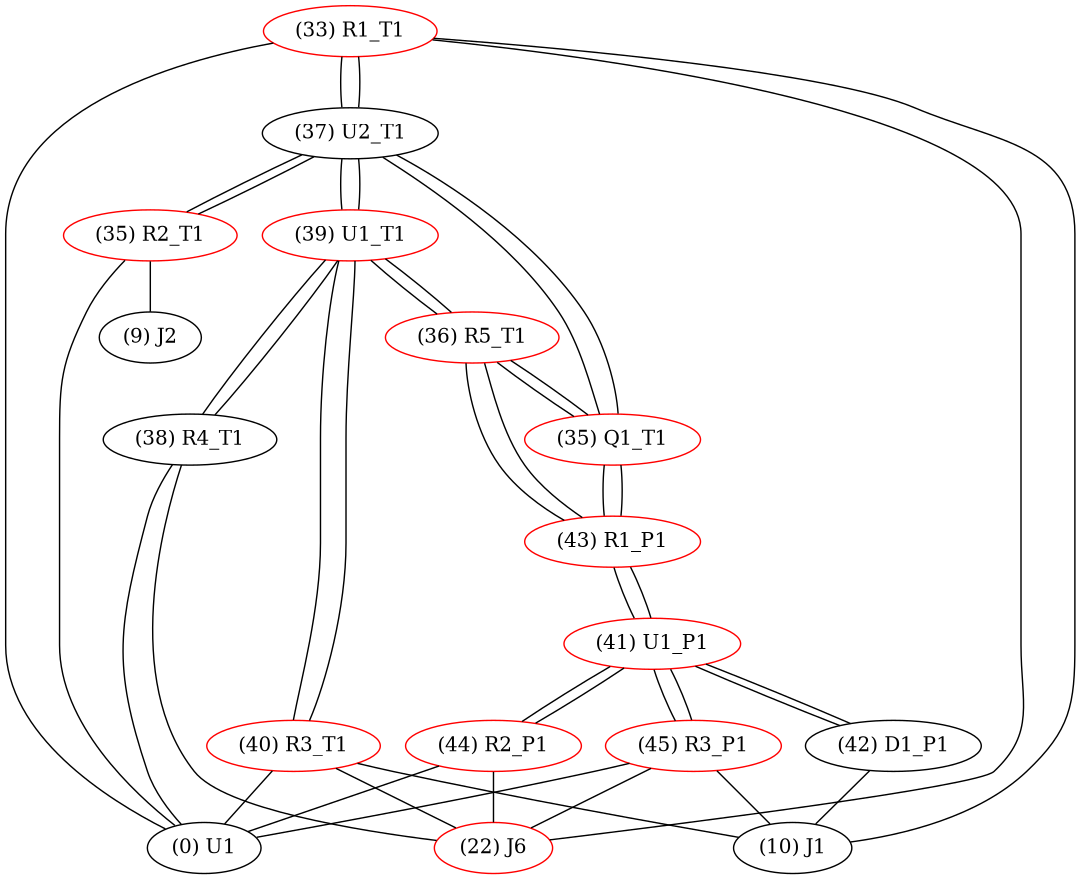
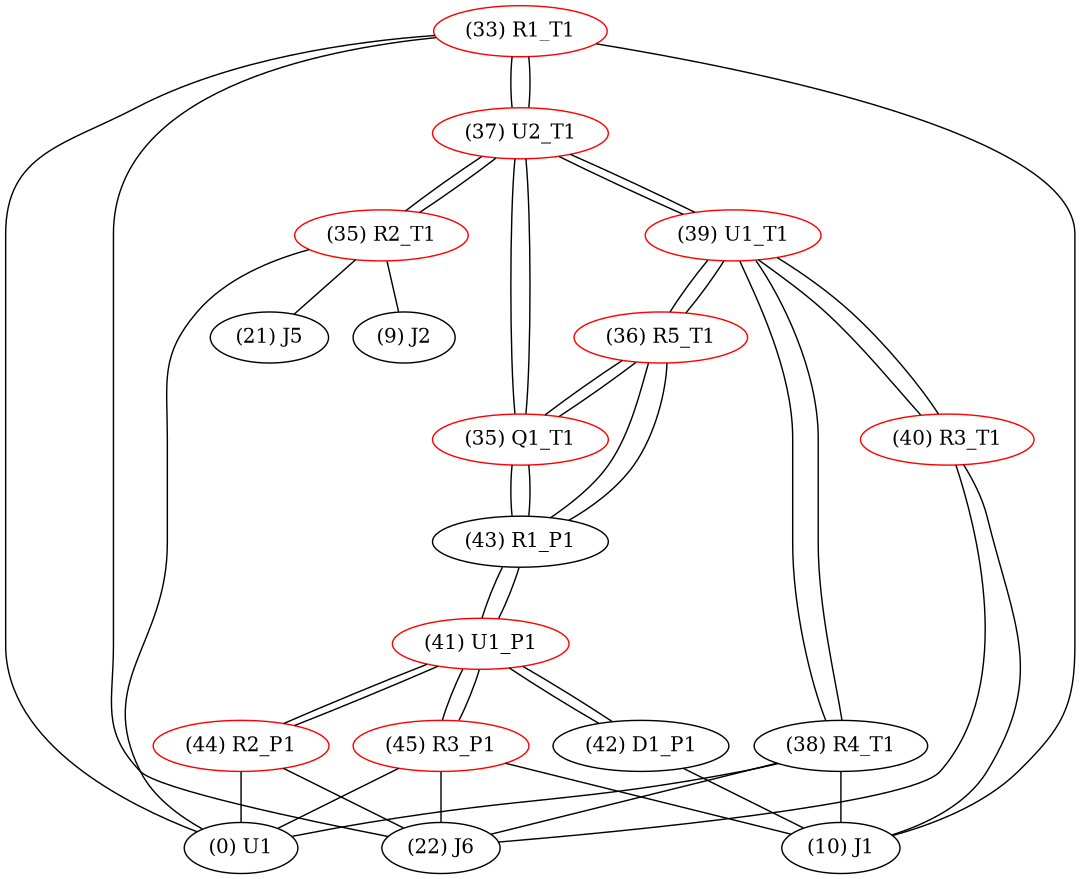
(350, 133) -> (520, 133)
none -> (269, 337)
(613, 542) -> (520, 542)
none -> (841, 792)
(252, 793) -> none
(493, 848) -> (441, 848)
